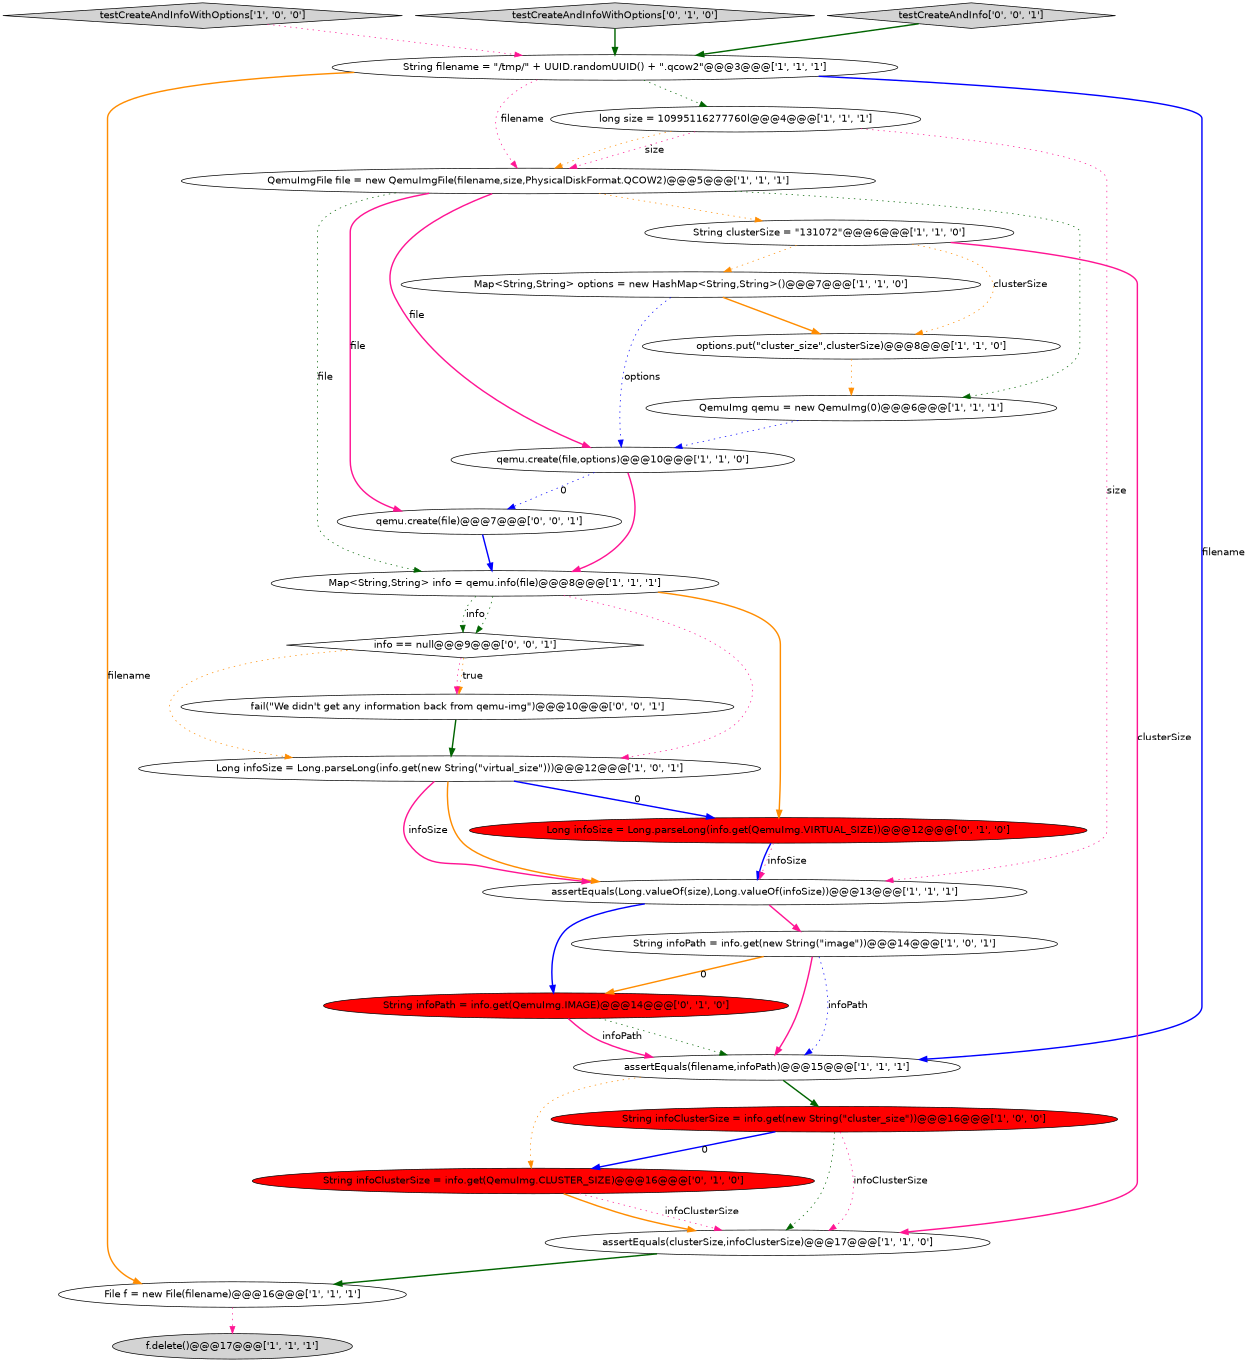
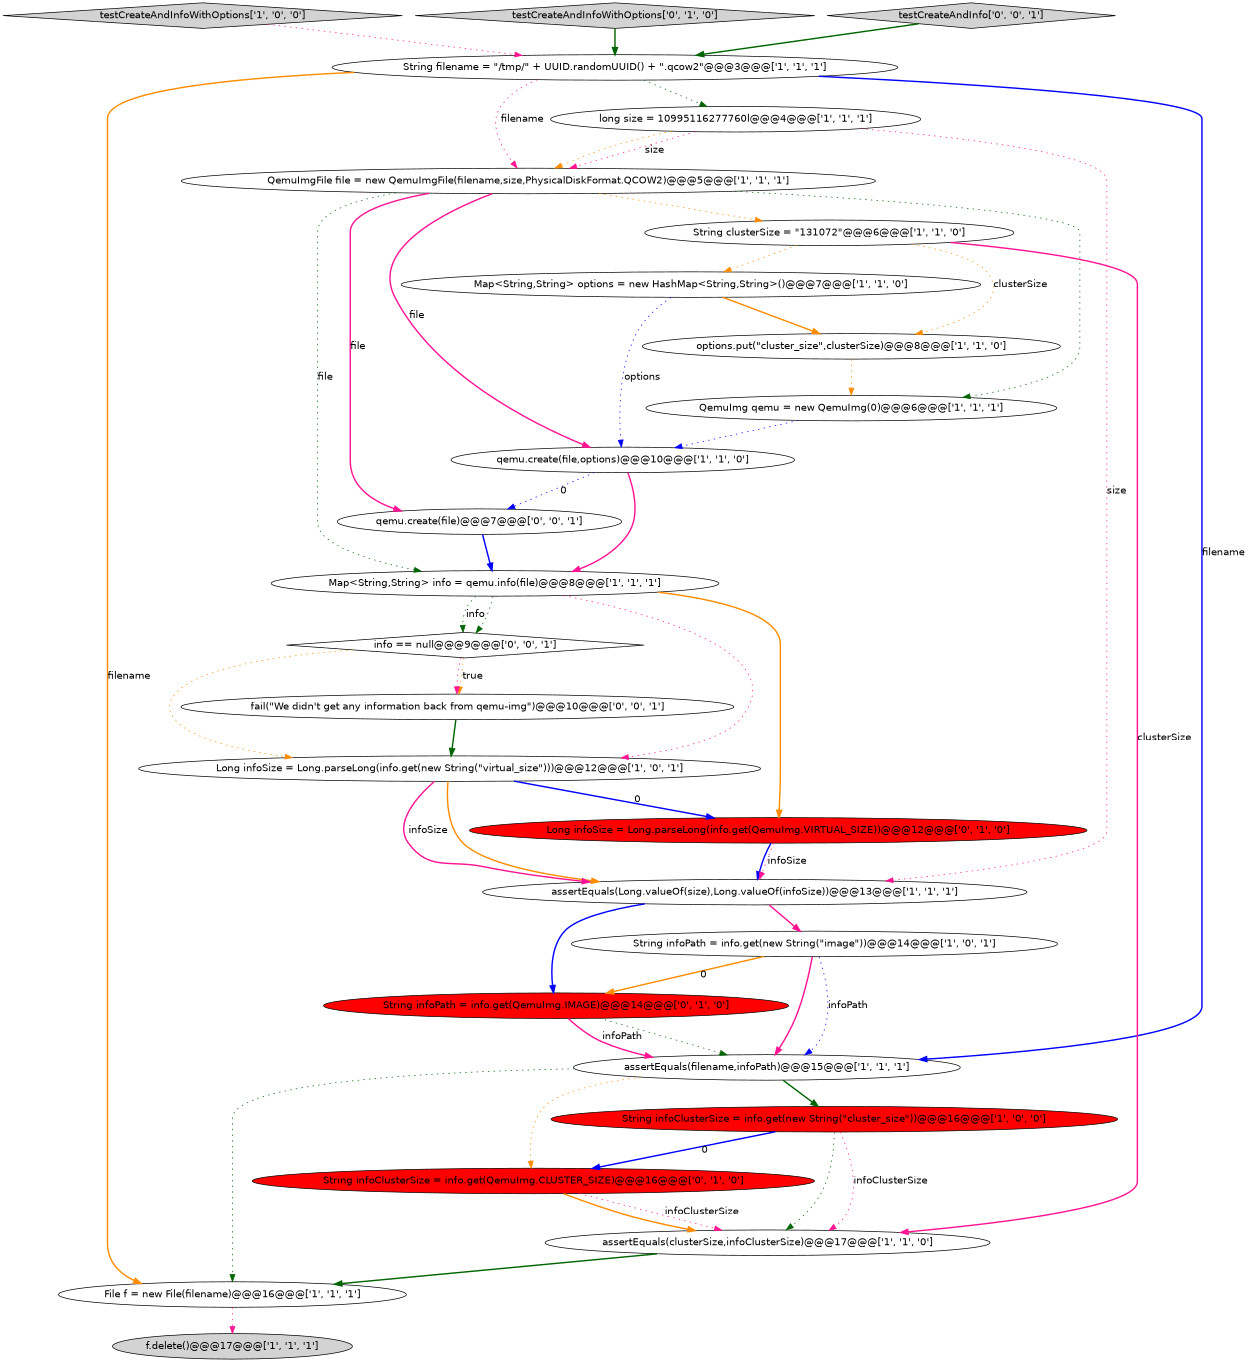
none -> (321, 1085)
